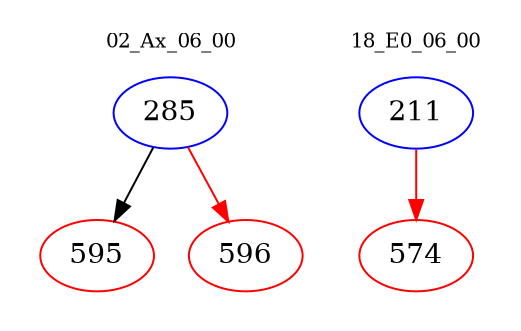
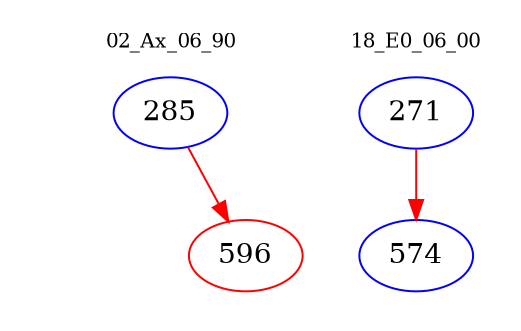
(171, 43) -> (171, 43)
(416, 113) -> (416, 113)
(97, 256) -> none
(416, 256) -> (416, 256)
